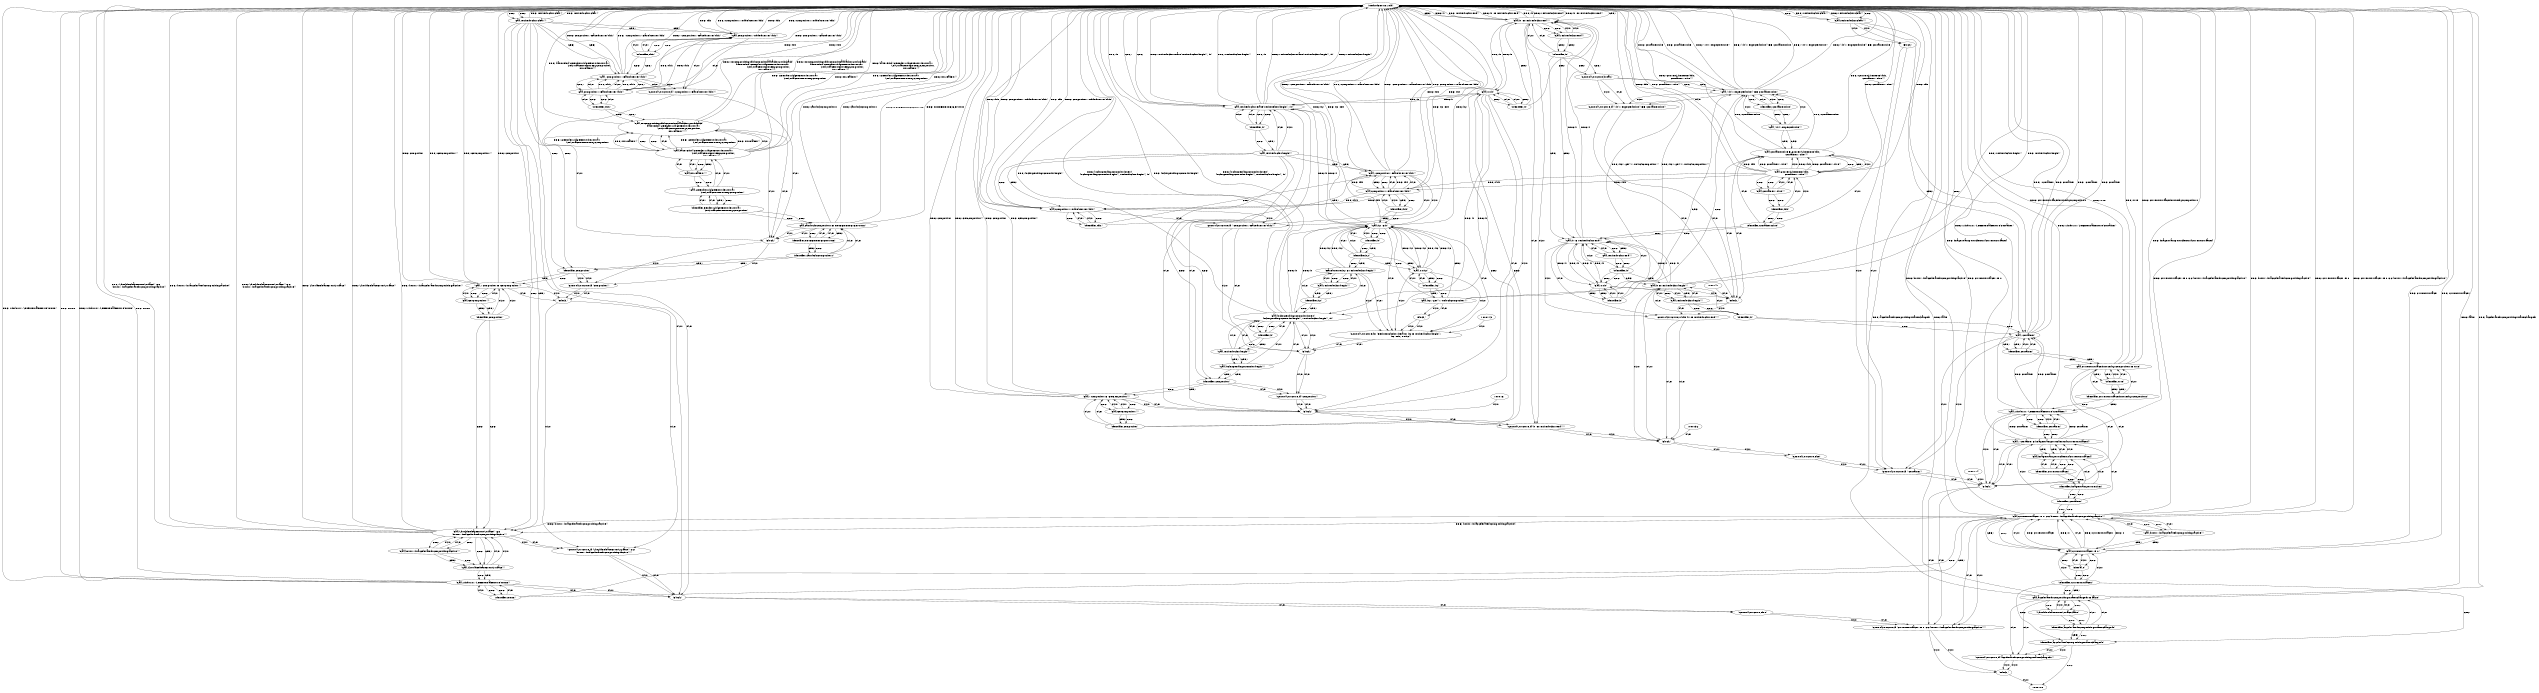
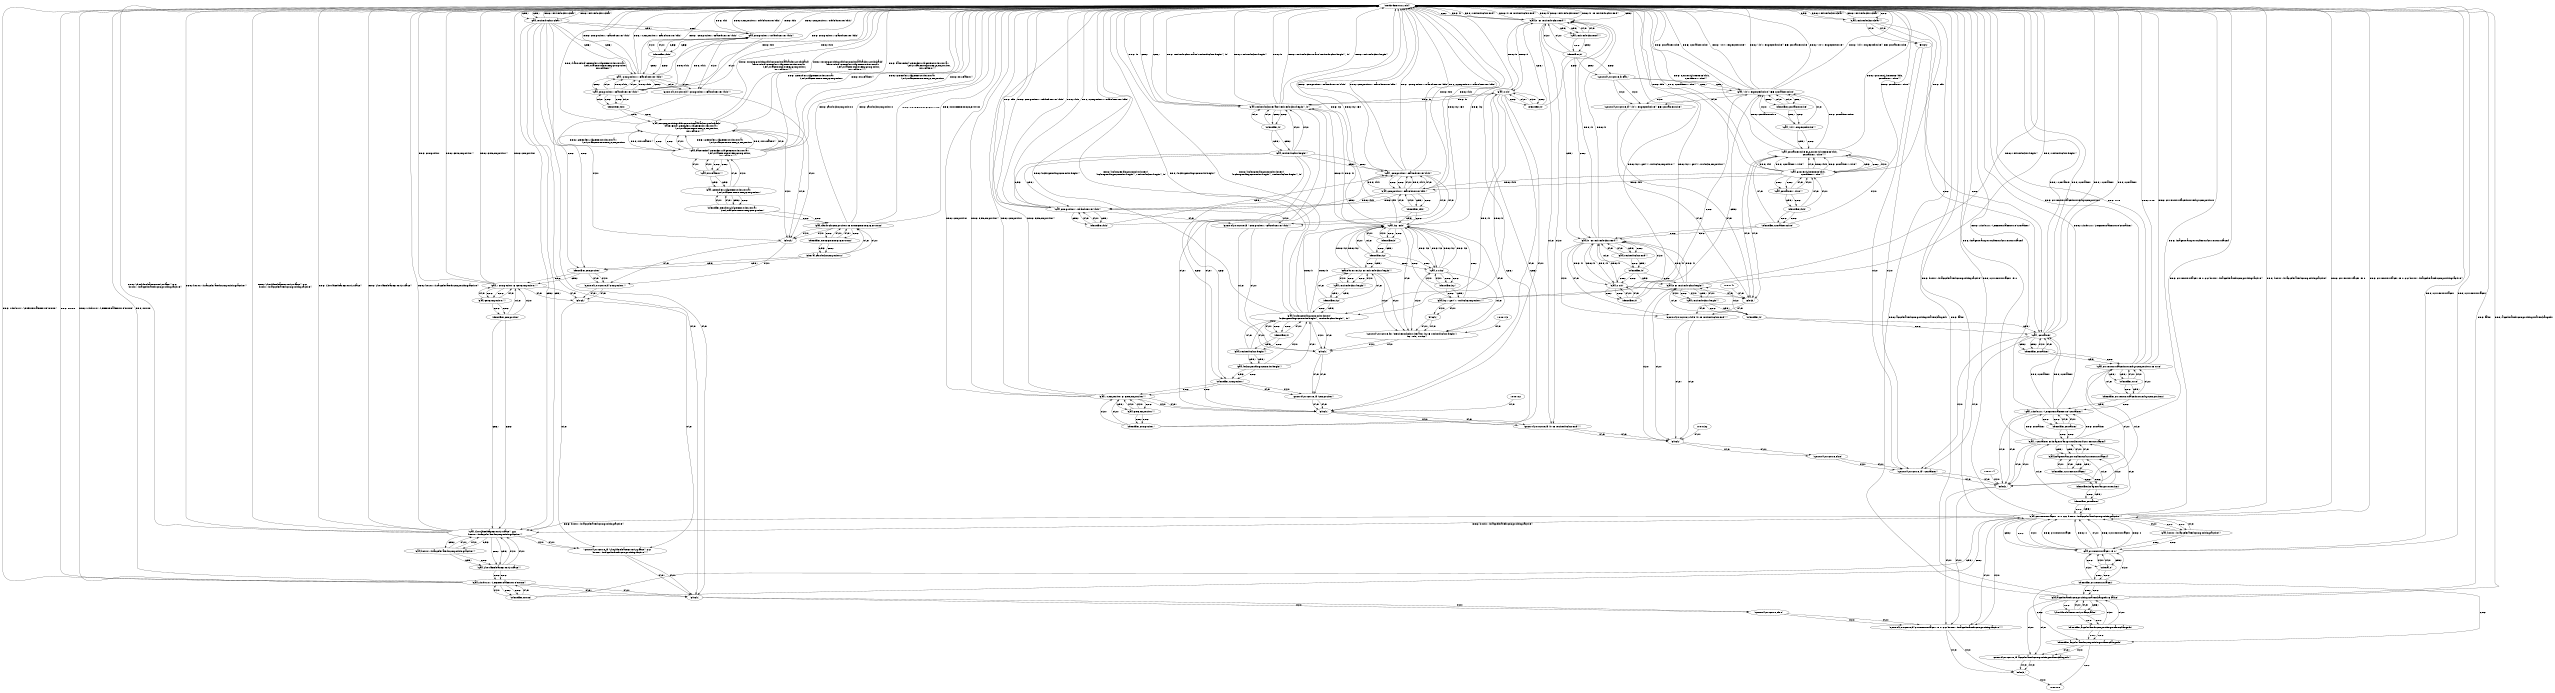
(1264, 107) -> (1280, 107)
(814, 256) -> (824, 256)
